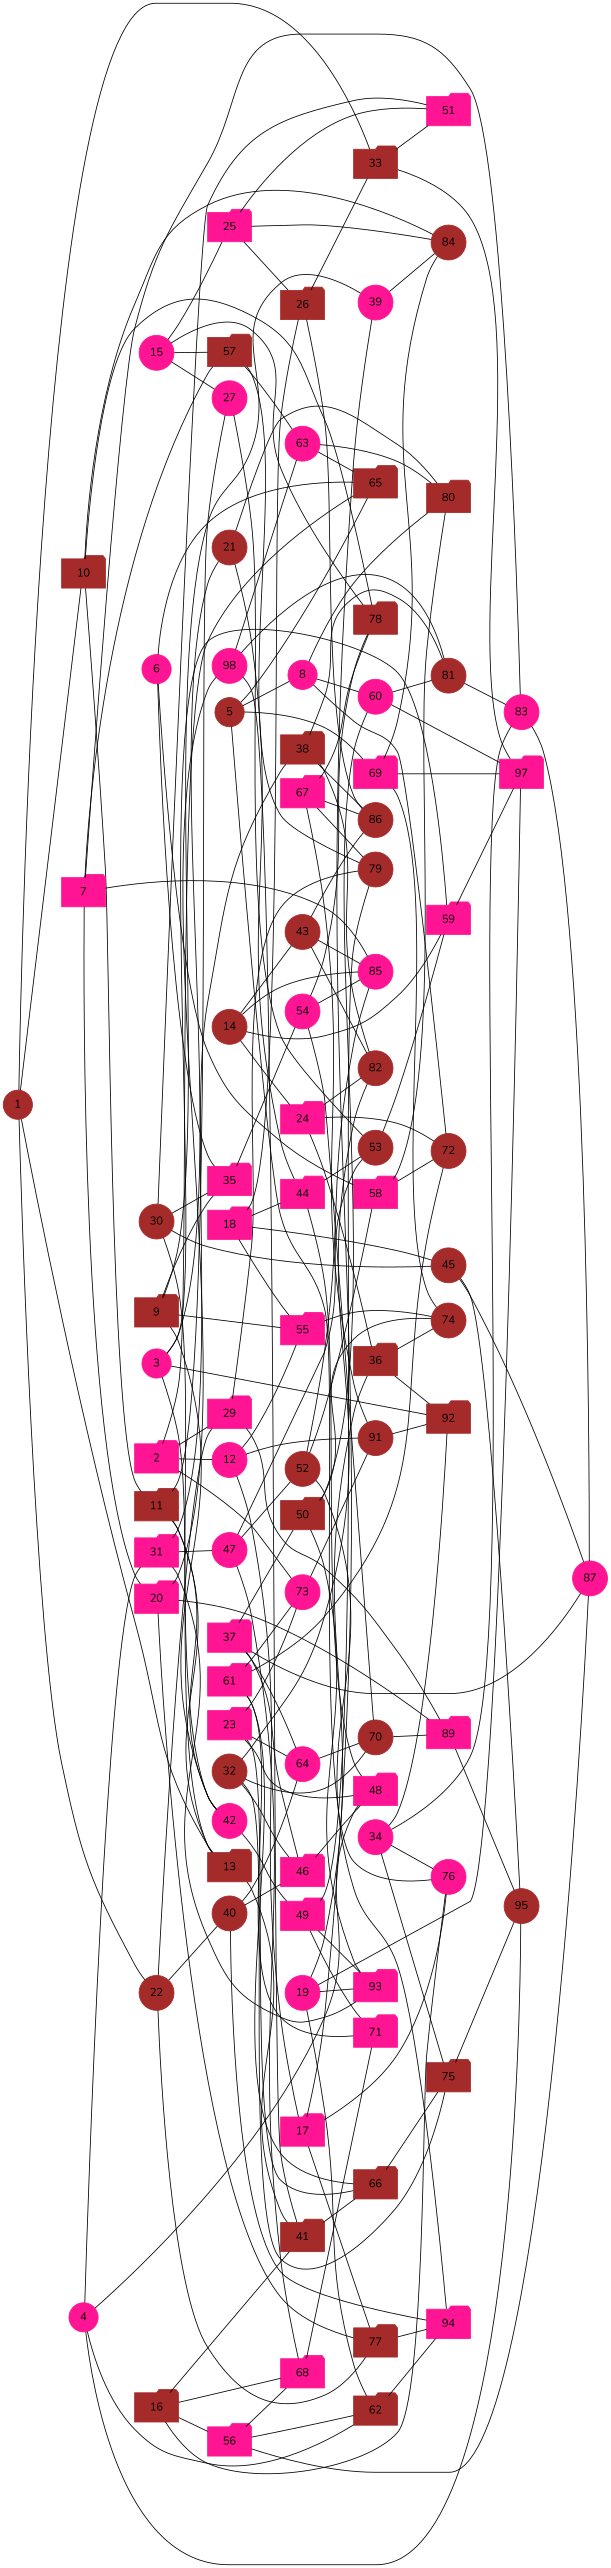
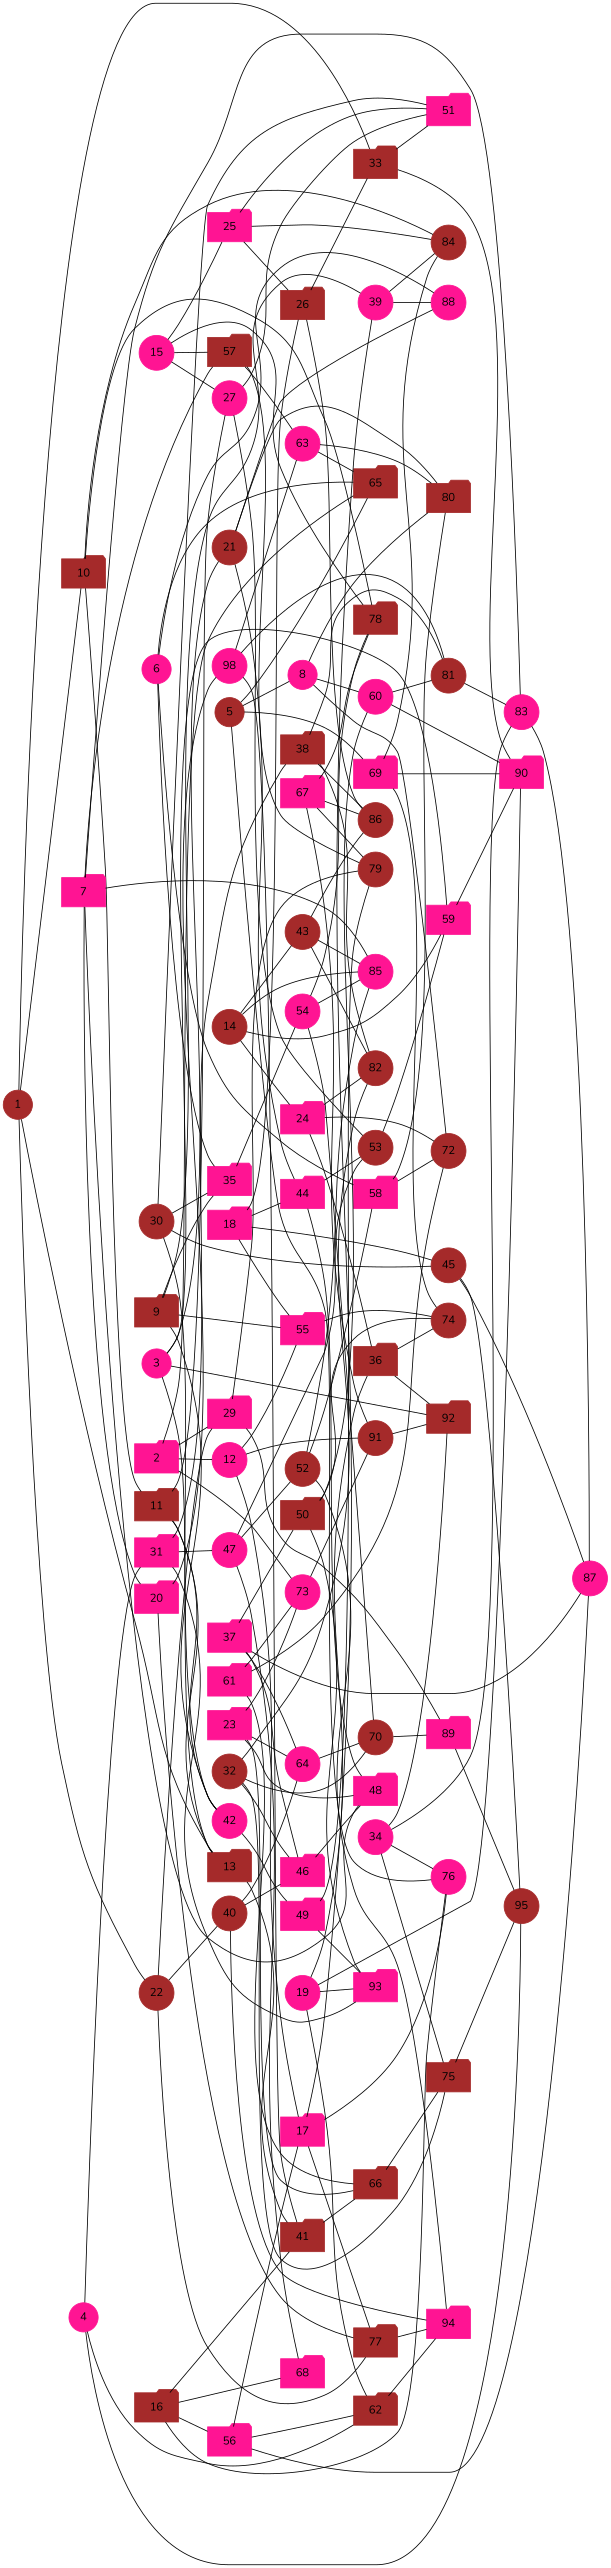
none -> (286, 216)
none -> (449, 303)
(522, 774) -> (522, 774)
(323, 1650) -> none
(376, 2033) -> none
(296, 2073) -> (121, 1497)
(266, 2407) -> (263, 2293)
